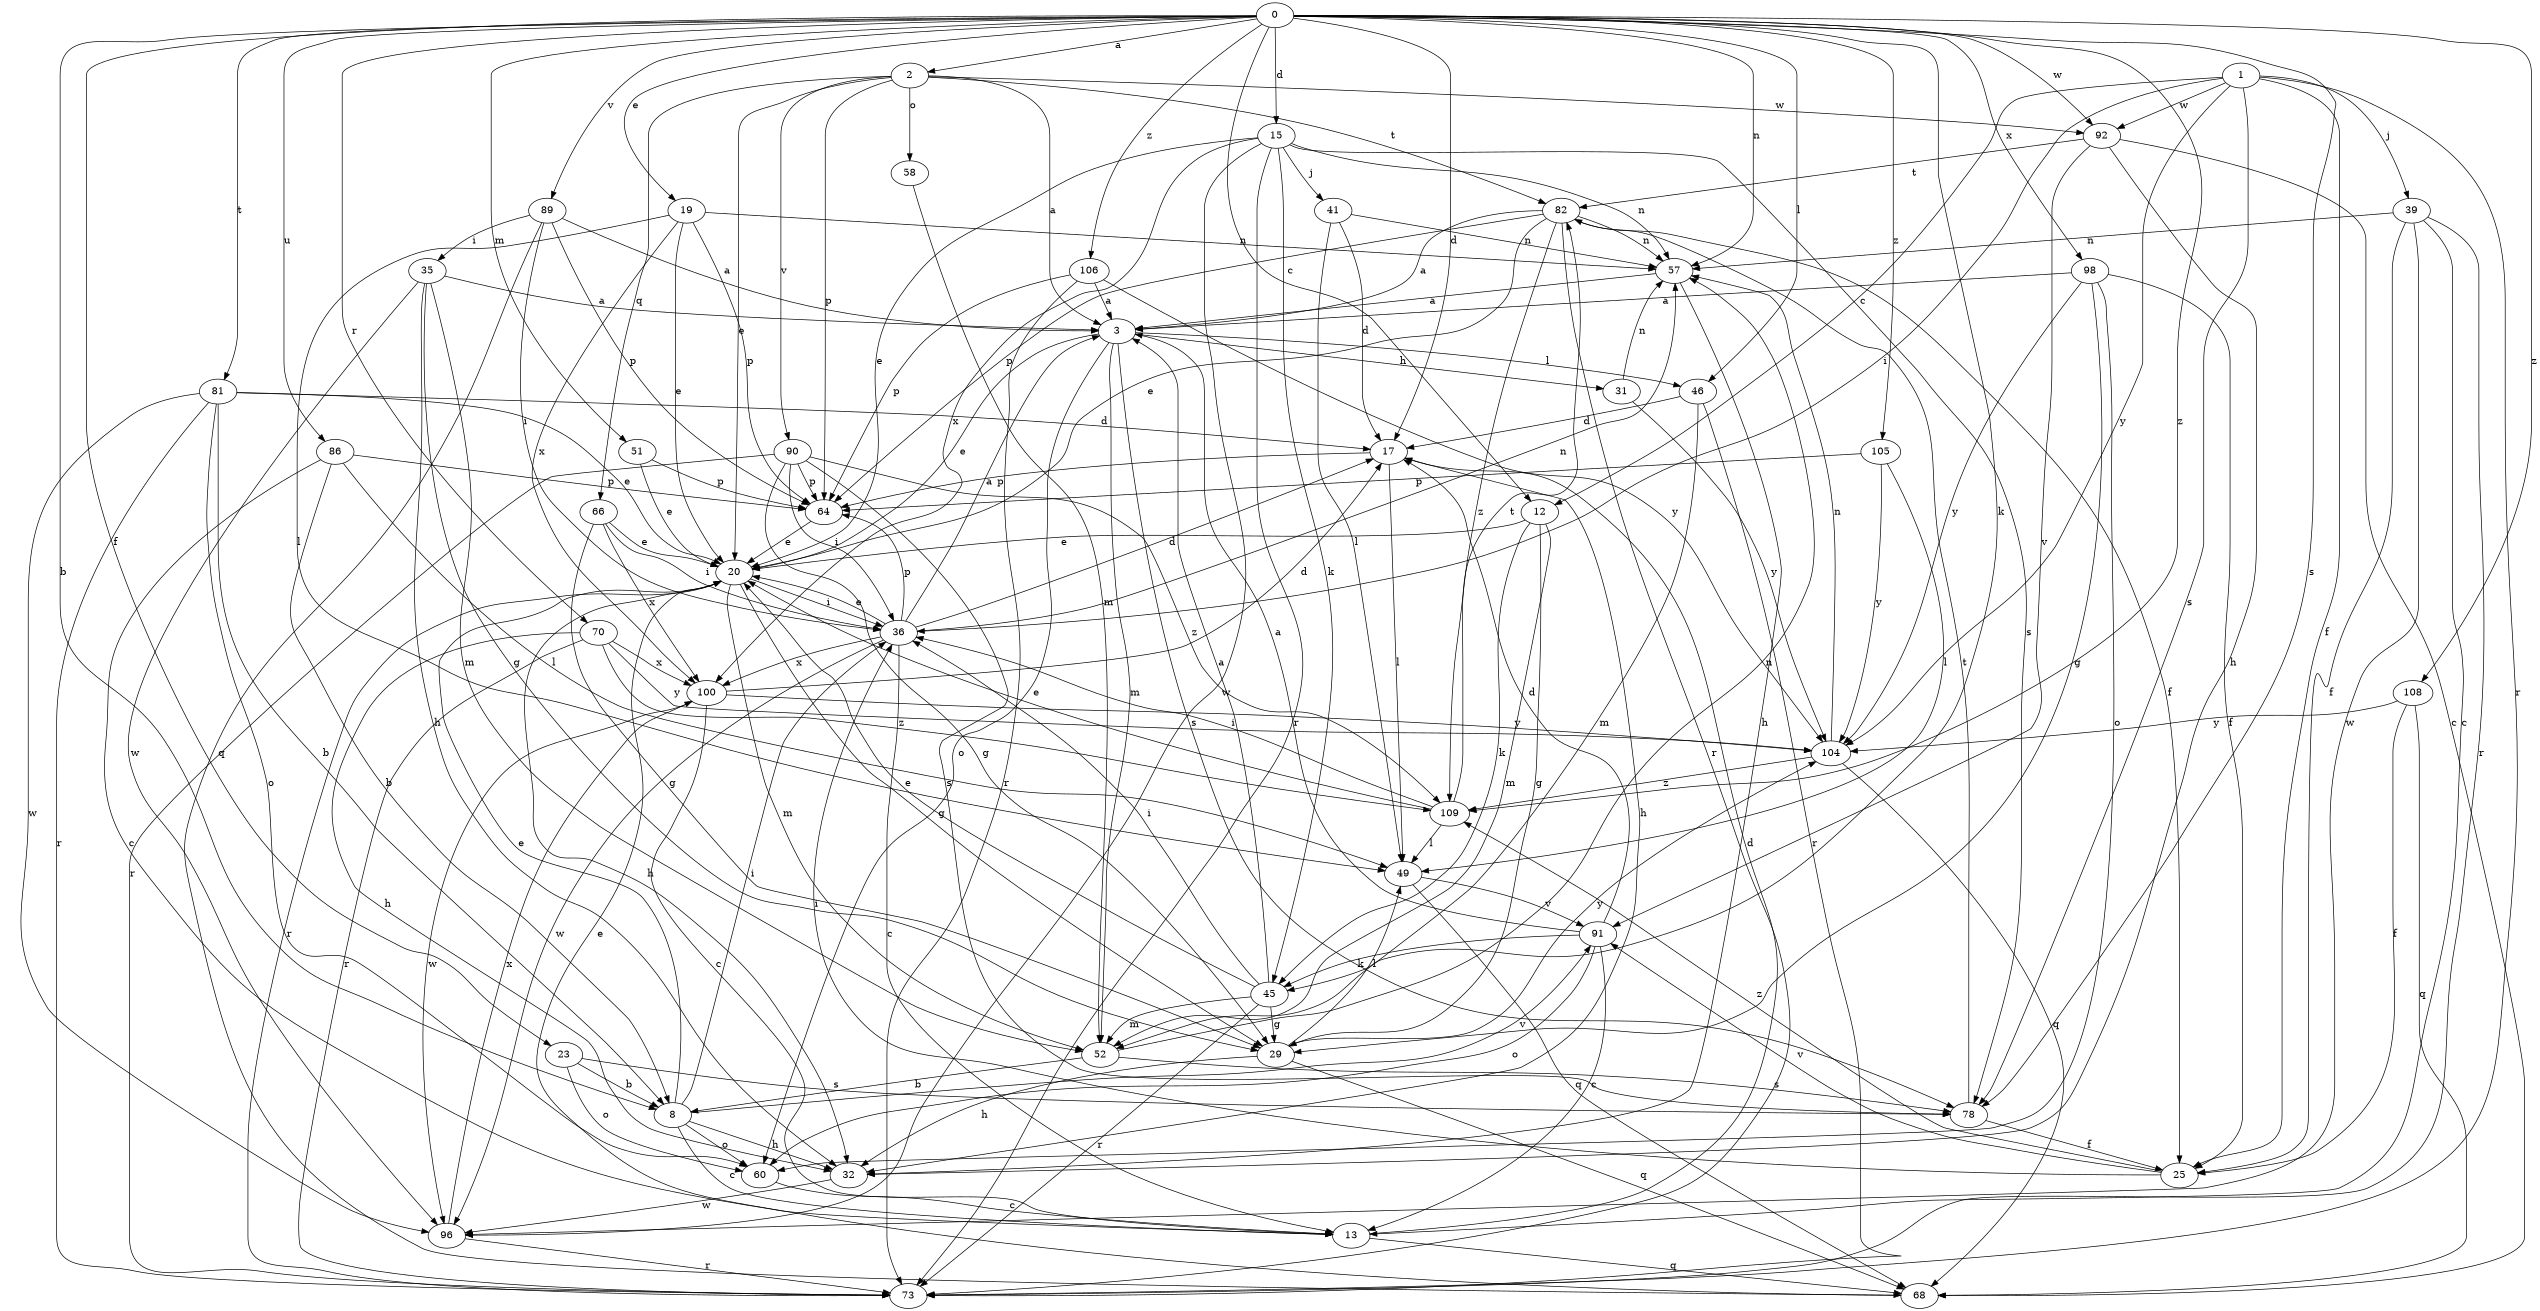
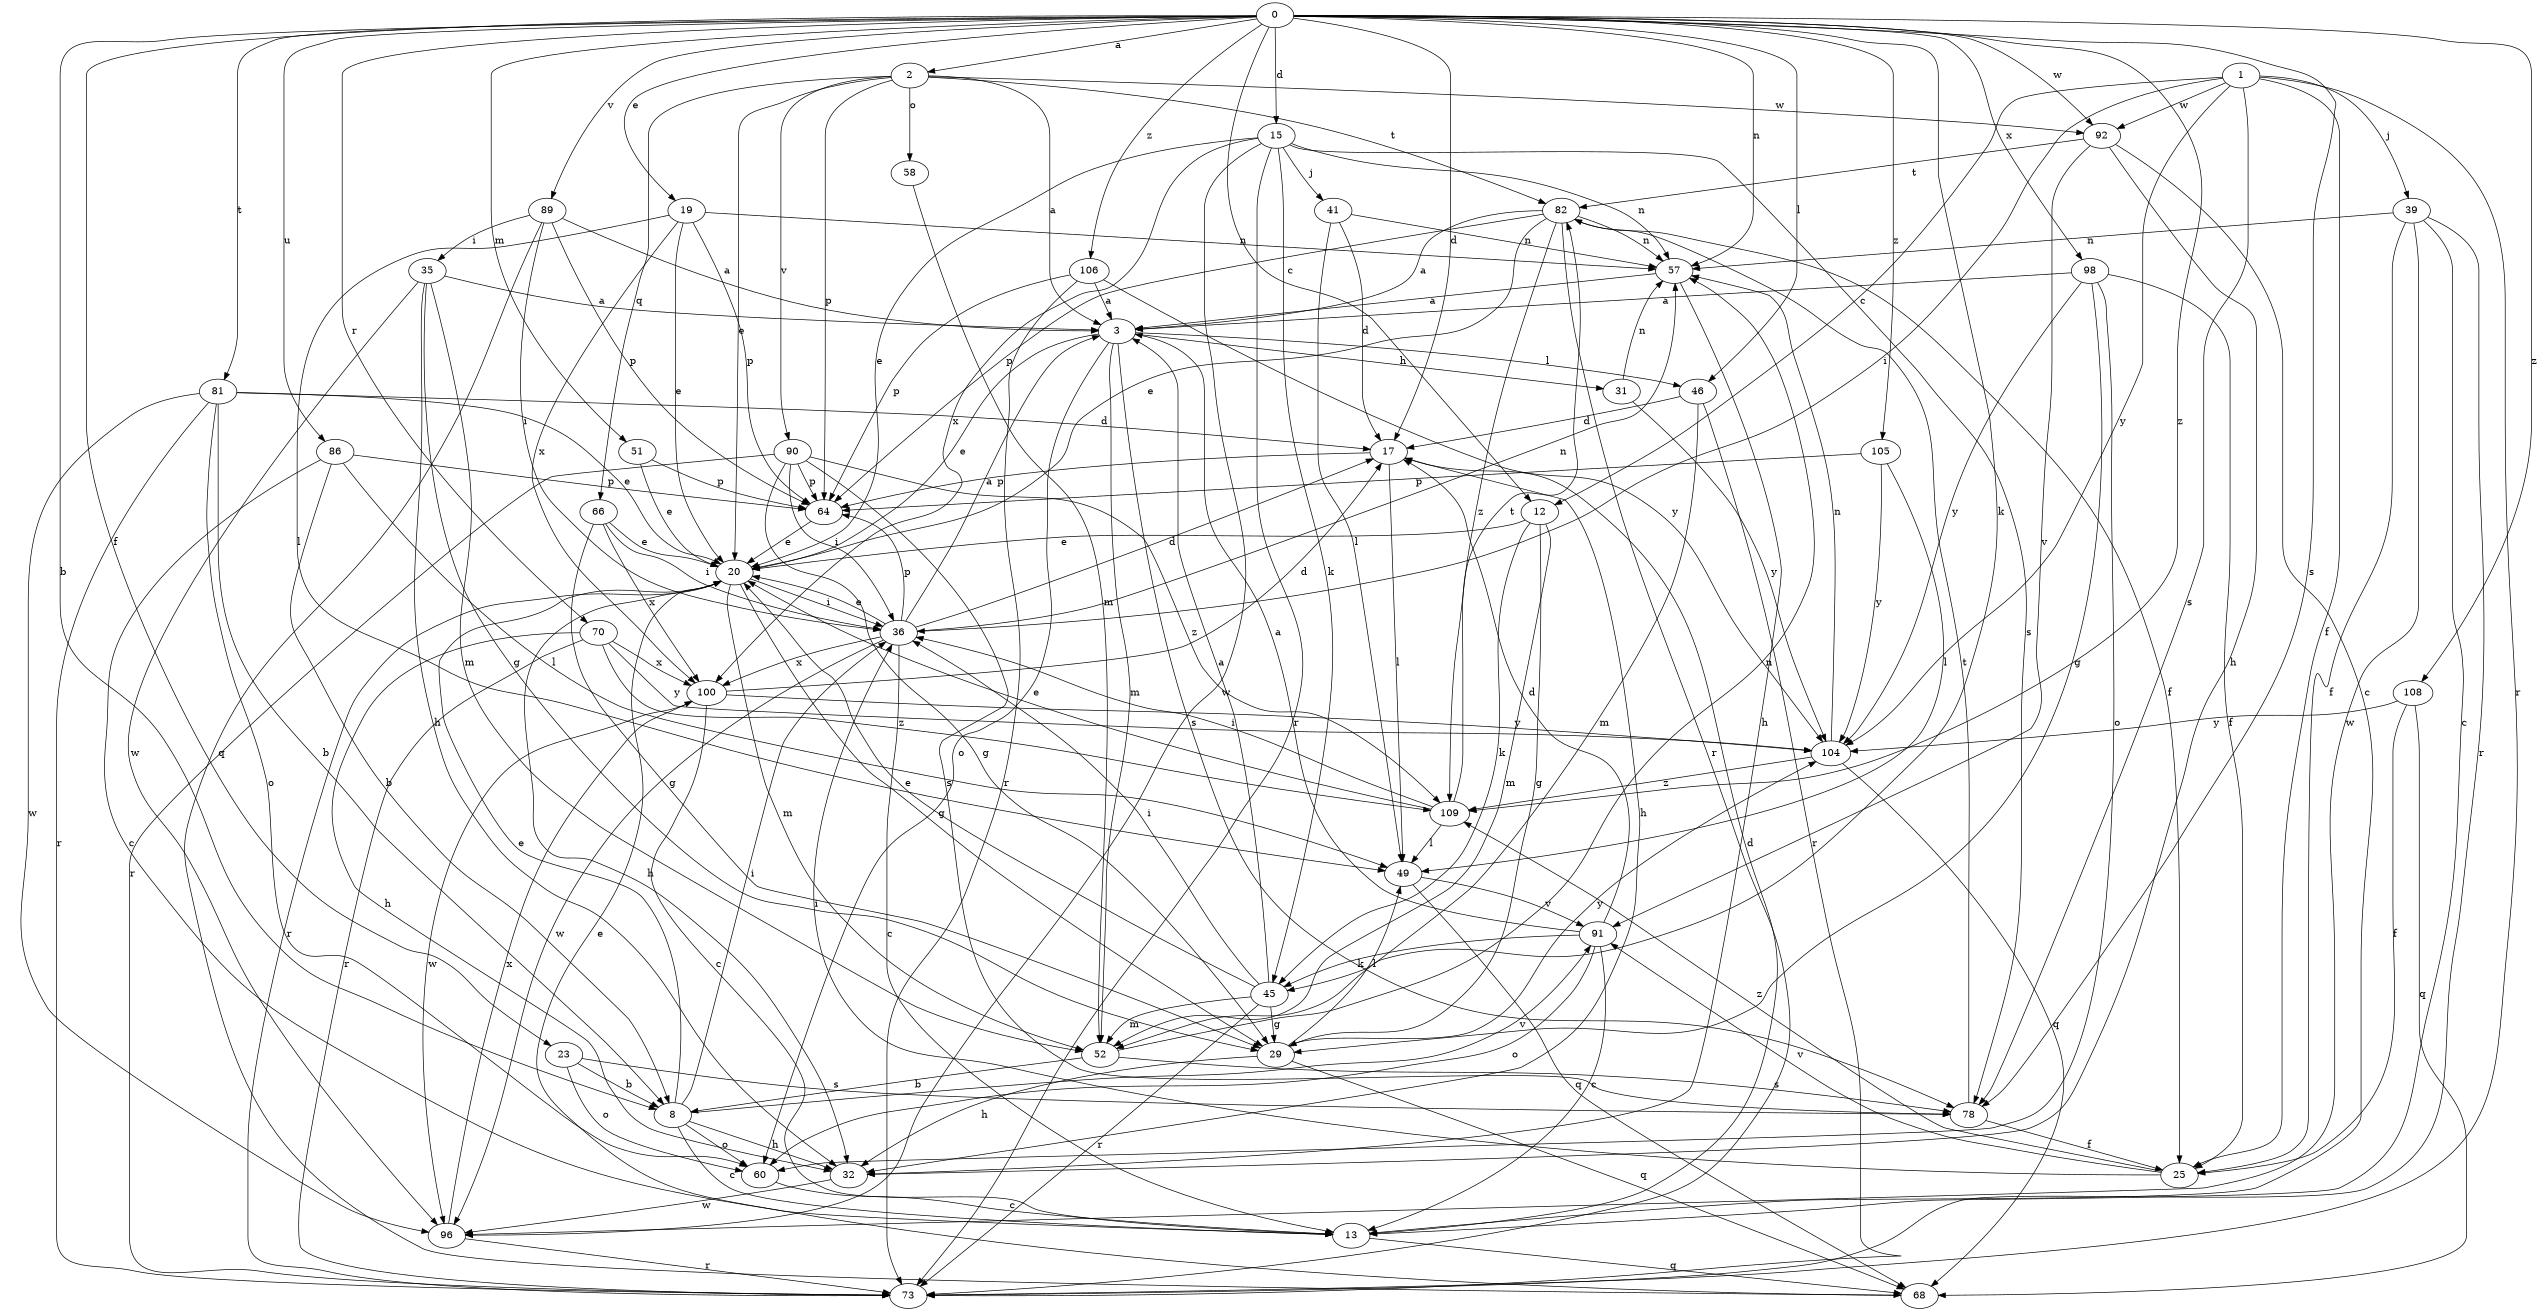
(2488, 887) -> (2361, 1090)
